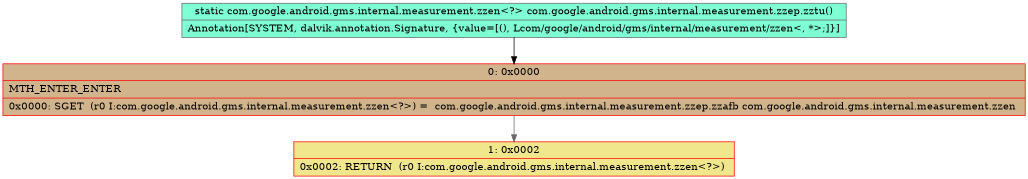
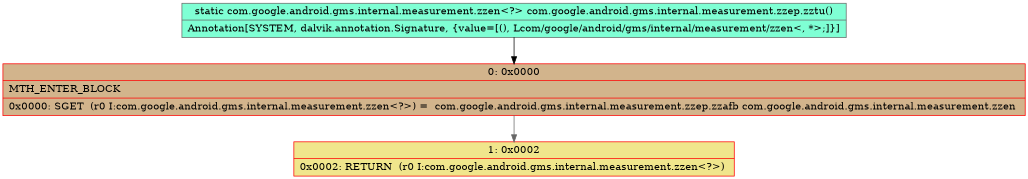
(65, 89) -> (65, 89)
